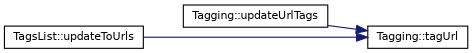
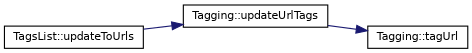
(250, 37) -> (158, 27)
